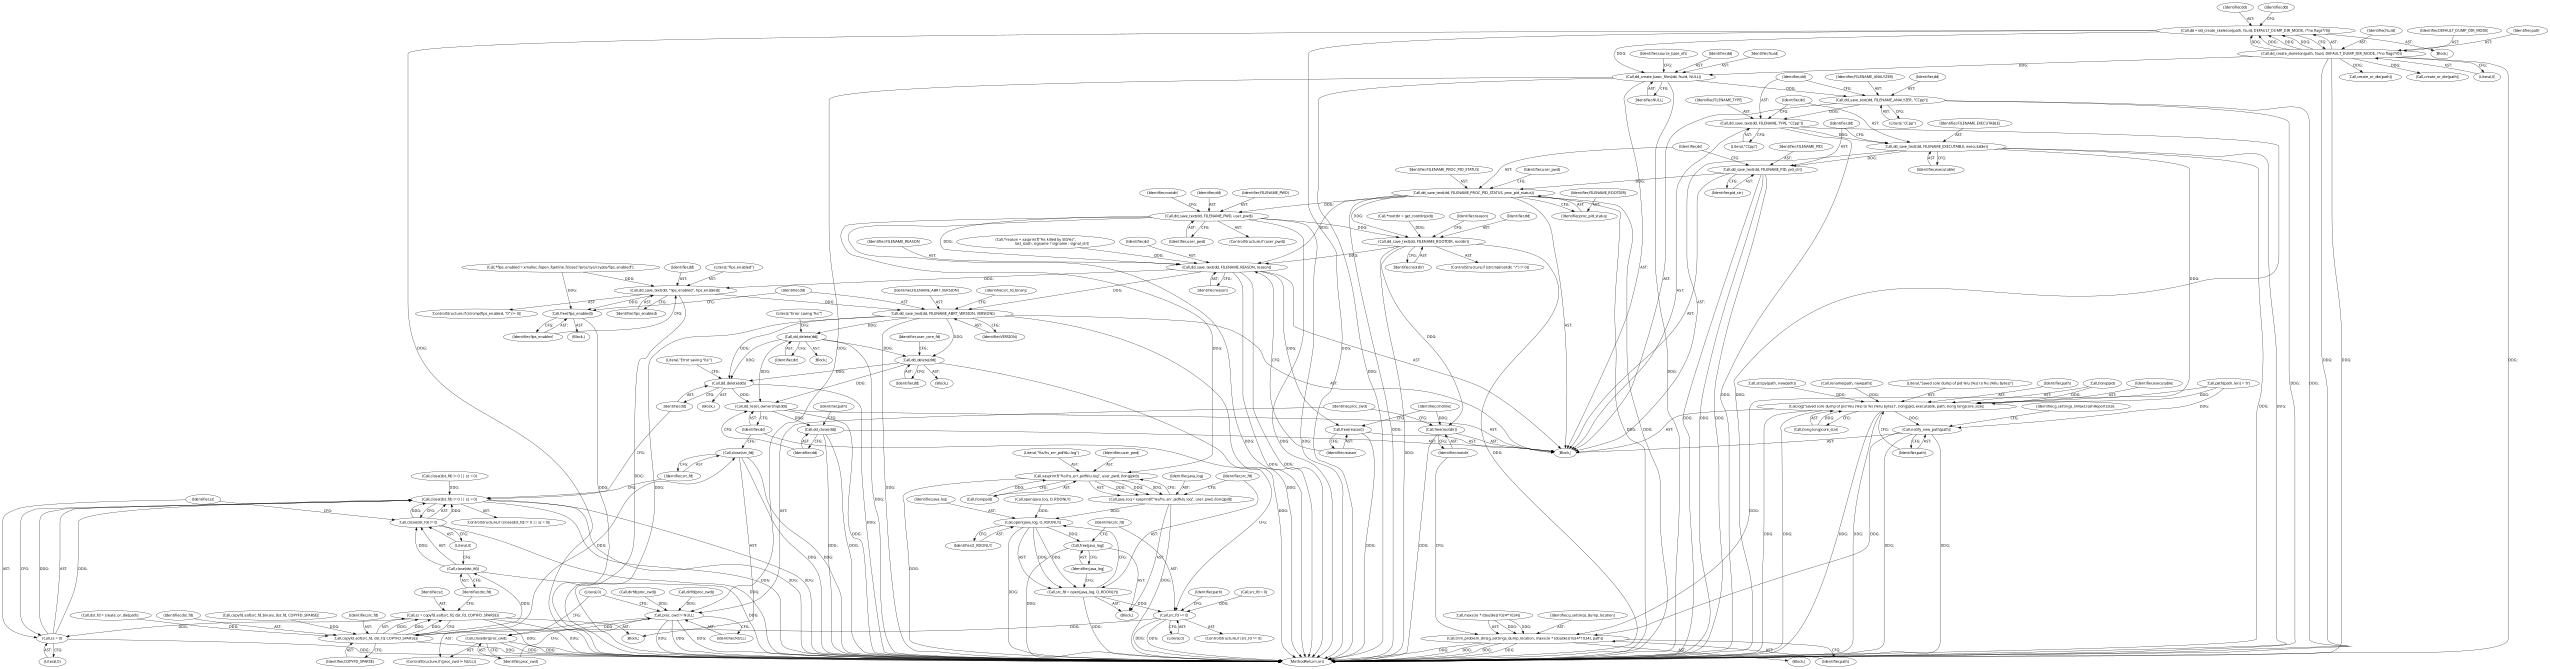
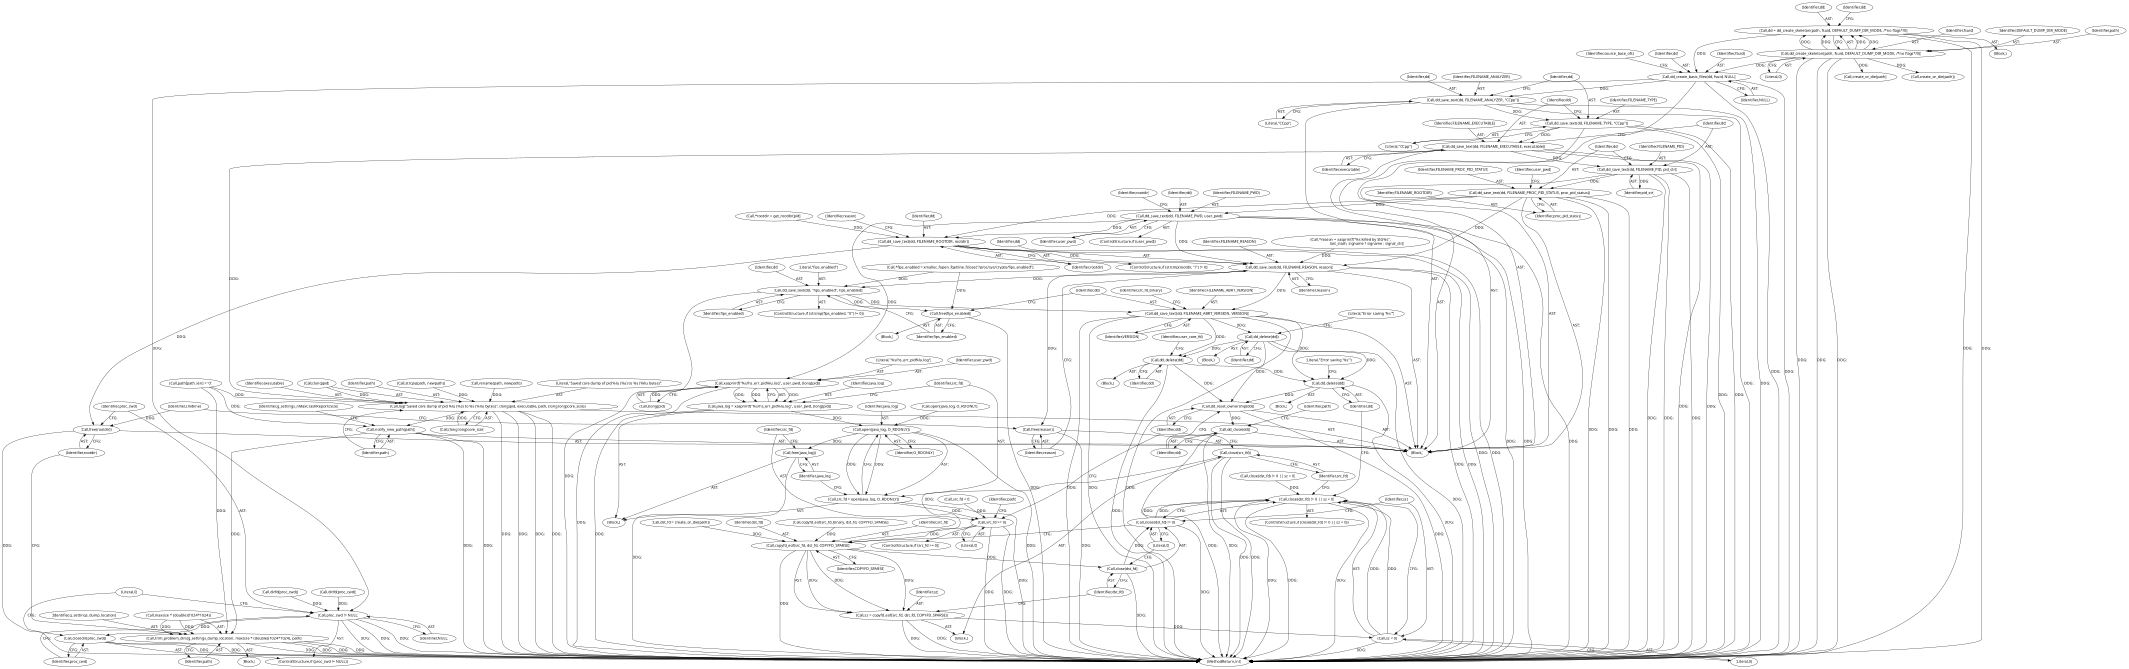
(1734, 181) -> (1645, 181)
(439, 630) -> (998, 536)
